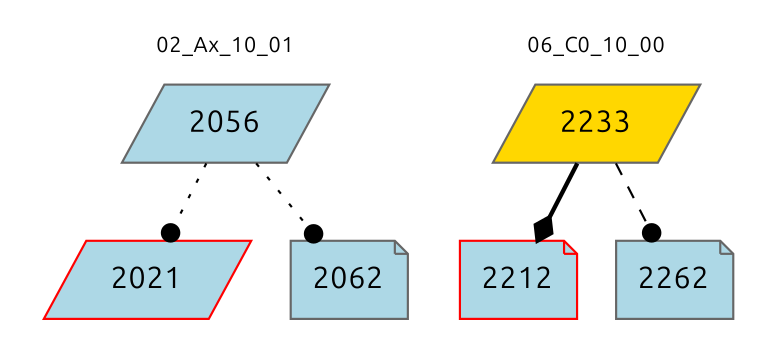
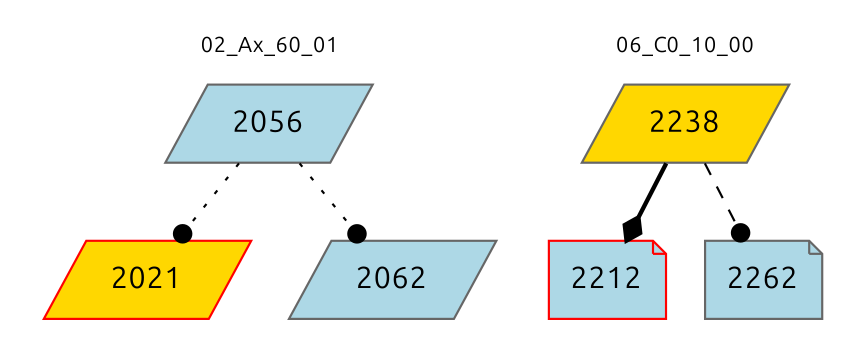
(226, 47) -> (270, 47)
(597, 124) -> (686, 124)
(148, 280) -> (148, 280)
(349, 280) -> (393, 280)
